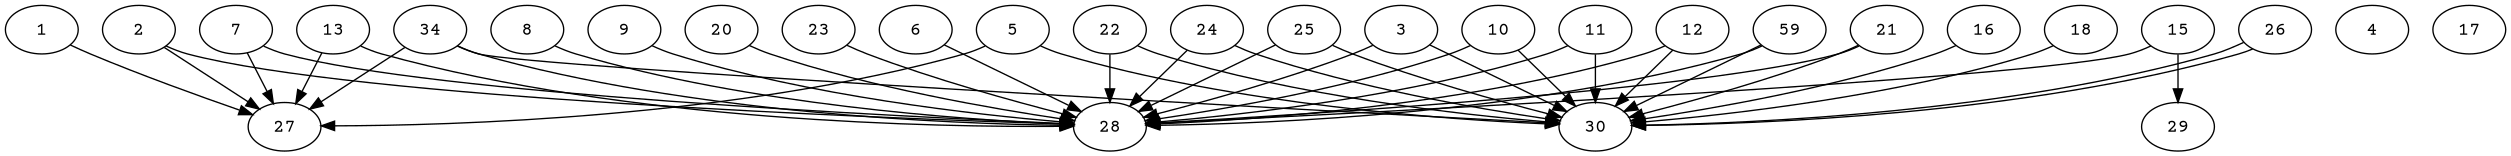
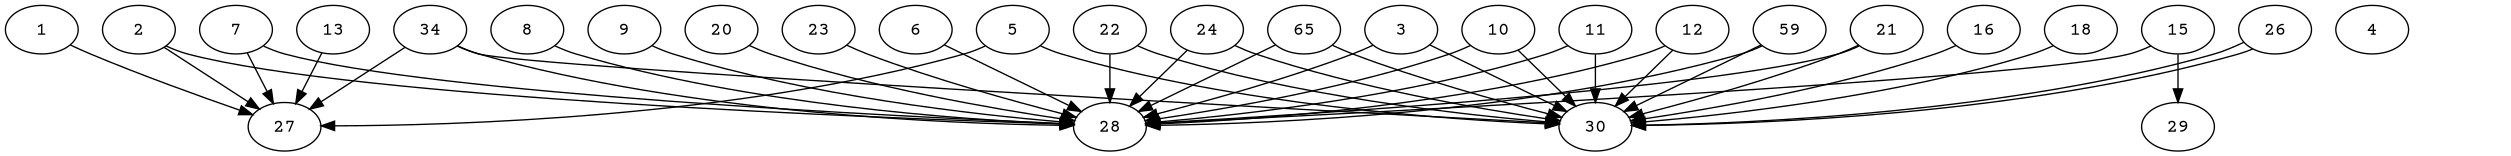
(1304, 30) -> (1304, 30)
(2469, 30) -> none
(707, 110) -> none
